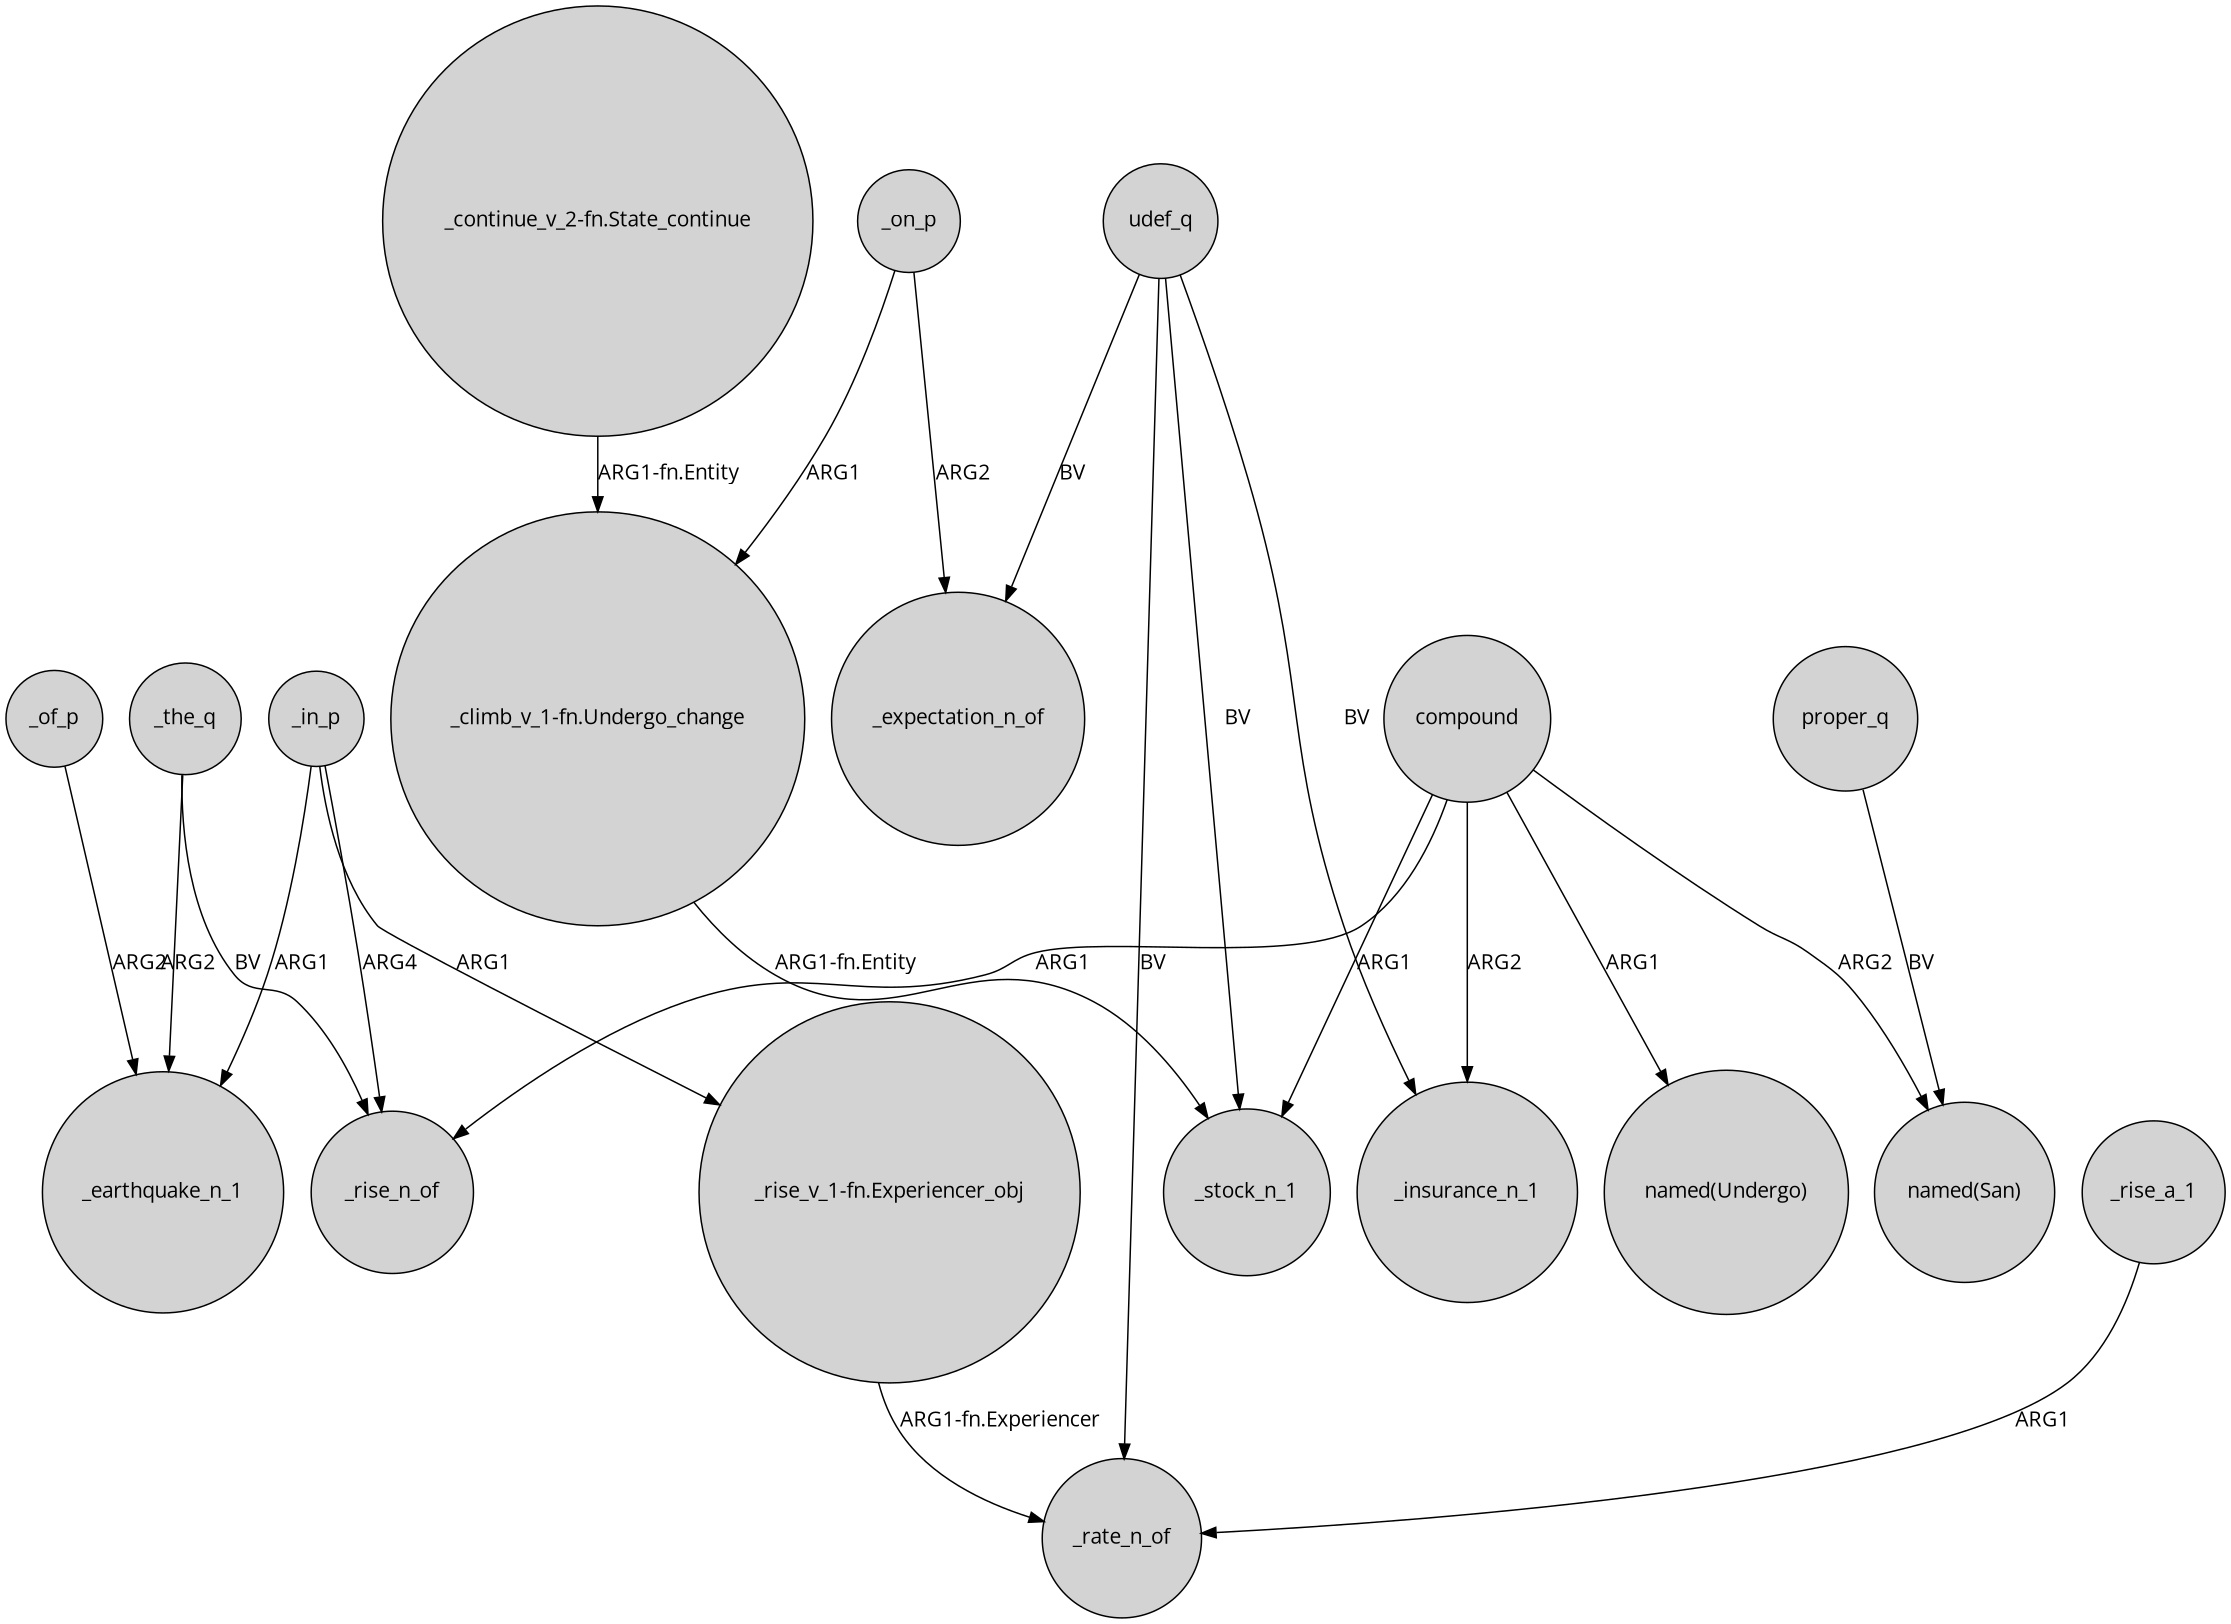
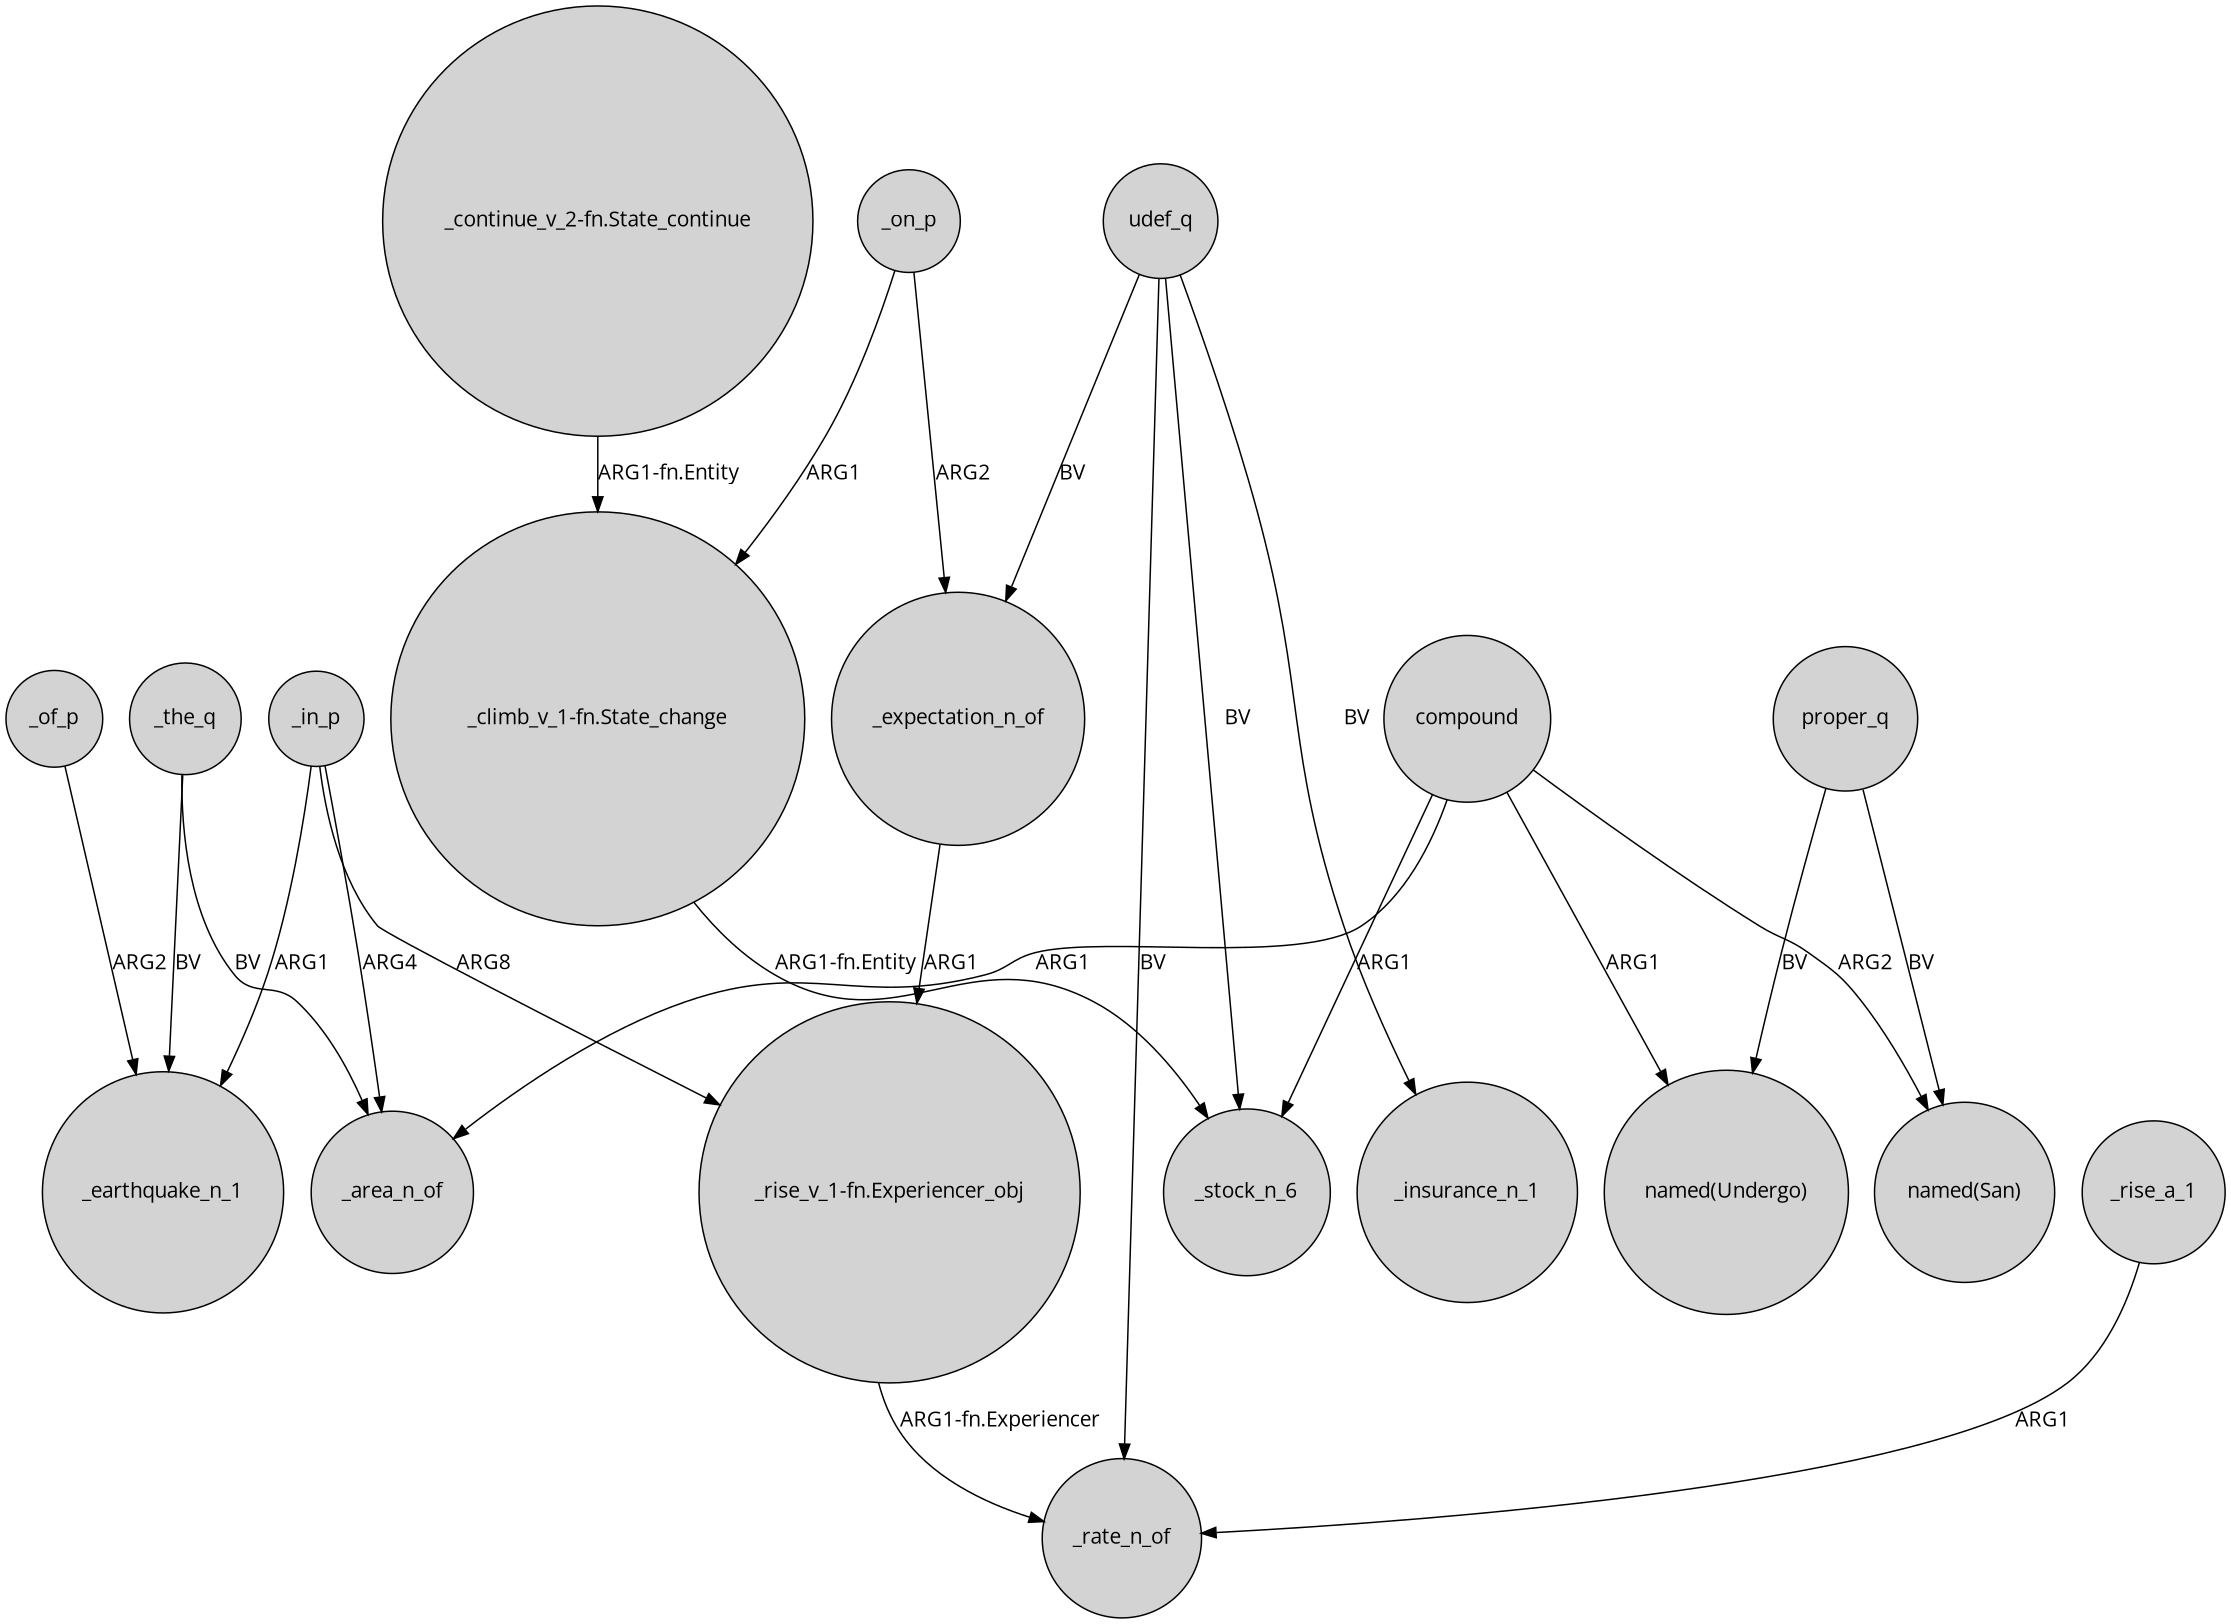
(598, 719) -> (598, 719)
none -> (930, 916)
none -> (1789, 923)
(1467, 934) -> none
(188, 964) -> (188, 964)
(484, 964) -> (484, 964)
(392, 1192) -> (392, 1192)
(1247, 1192) -> (1247, 1192)
